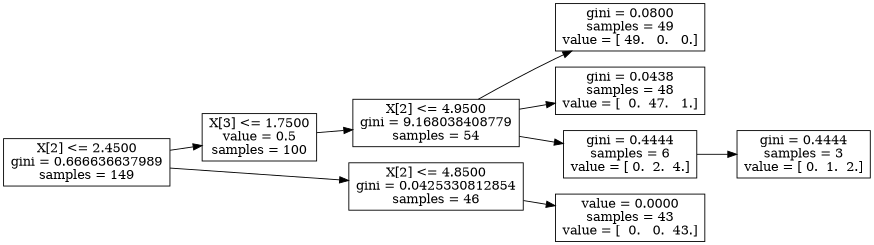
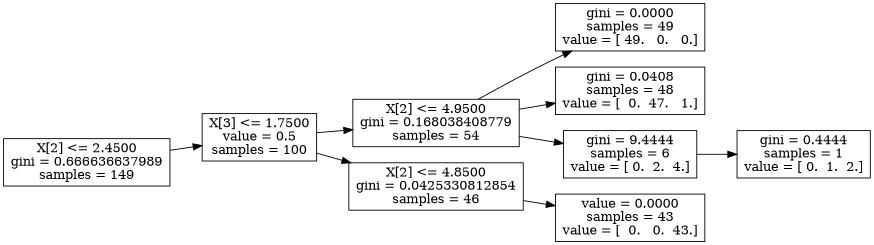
(630, 27) -> (630, 27)
(630, 91) -> (630, 91)
(436, 123) -> (436, 123)
(630, 154) -> (630, 154)
(804, 154) -> (804, 154)
(255, 174) -> (329, 157)
